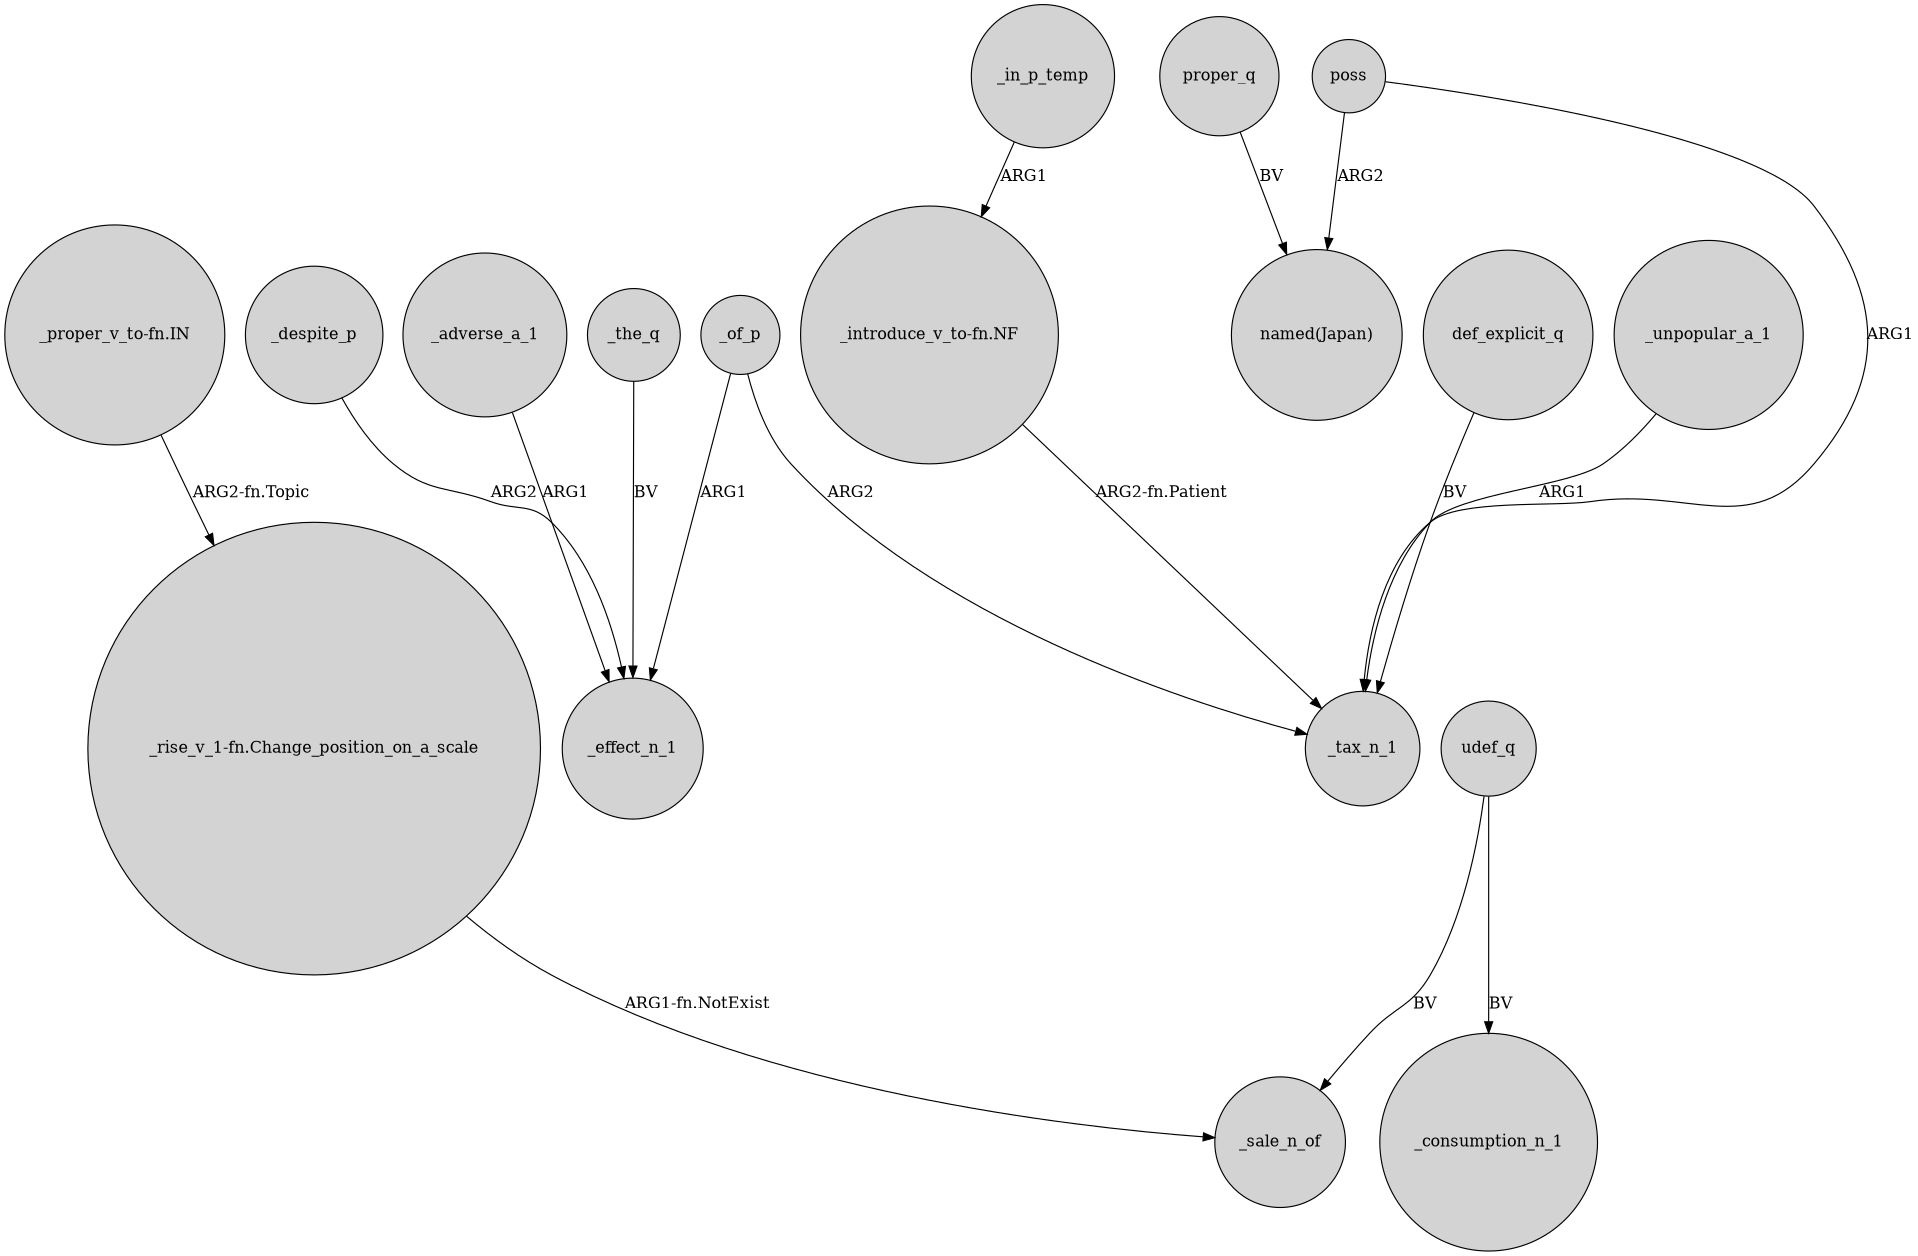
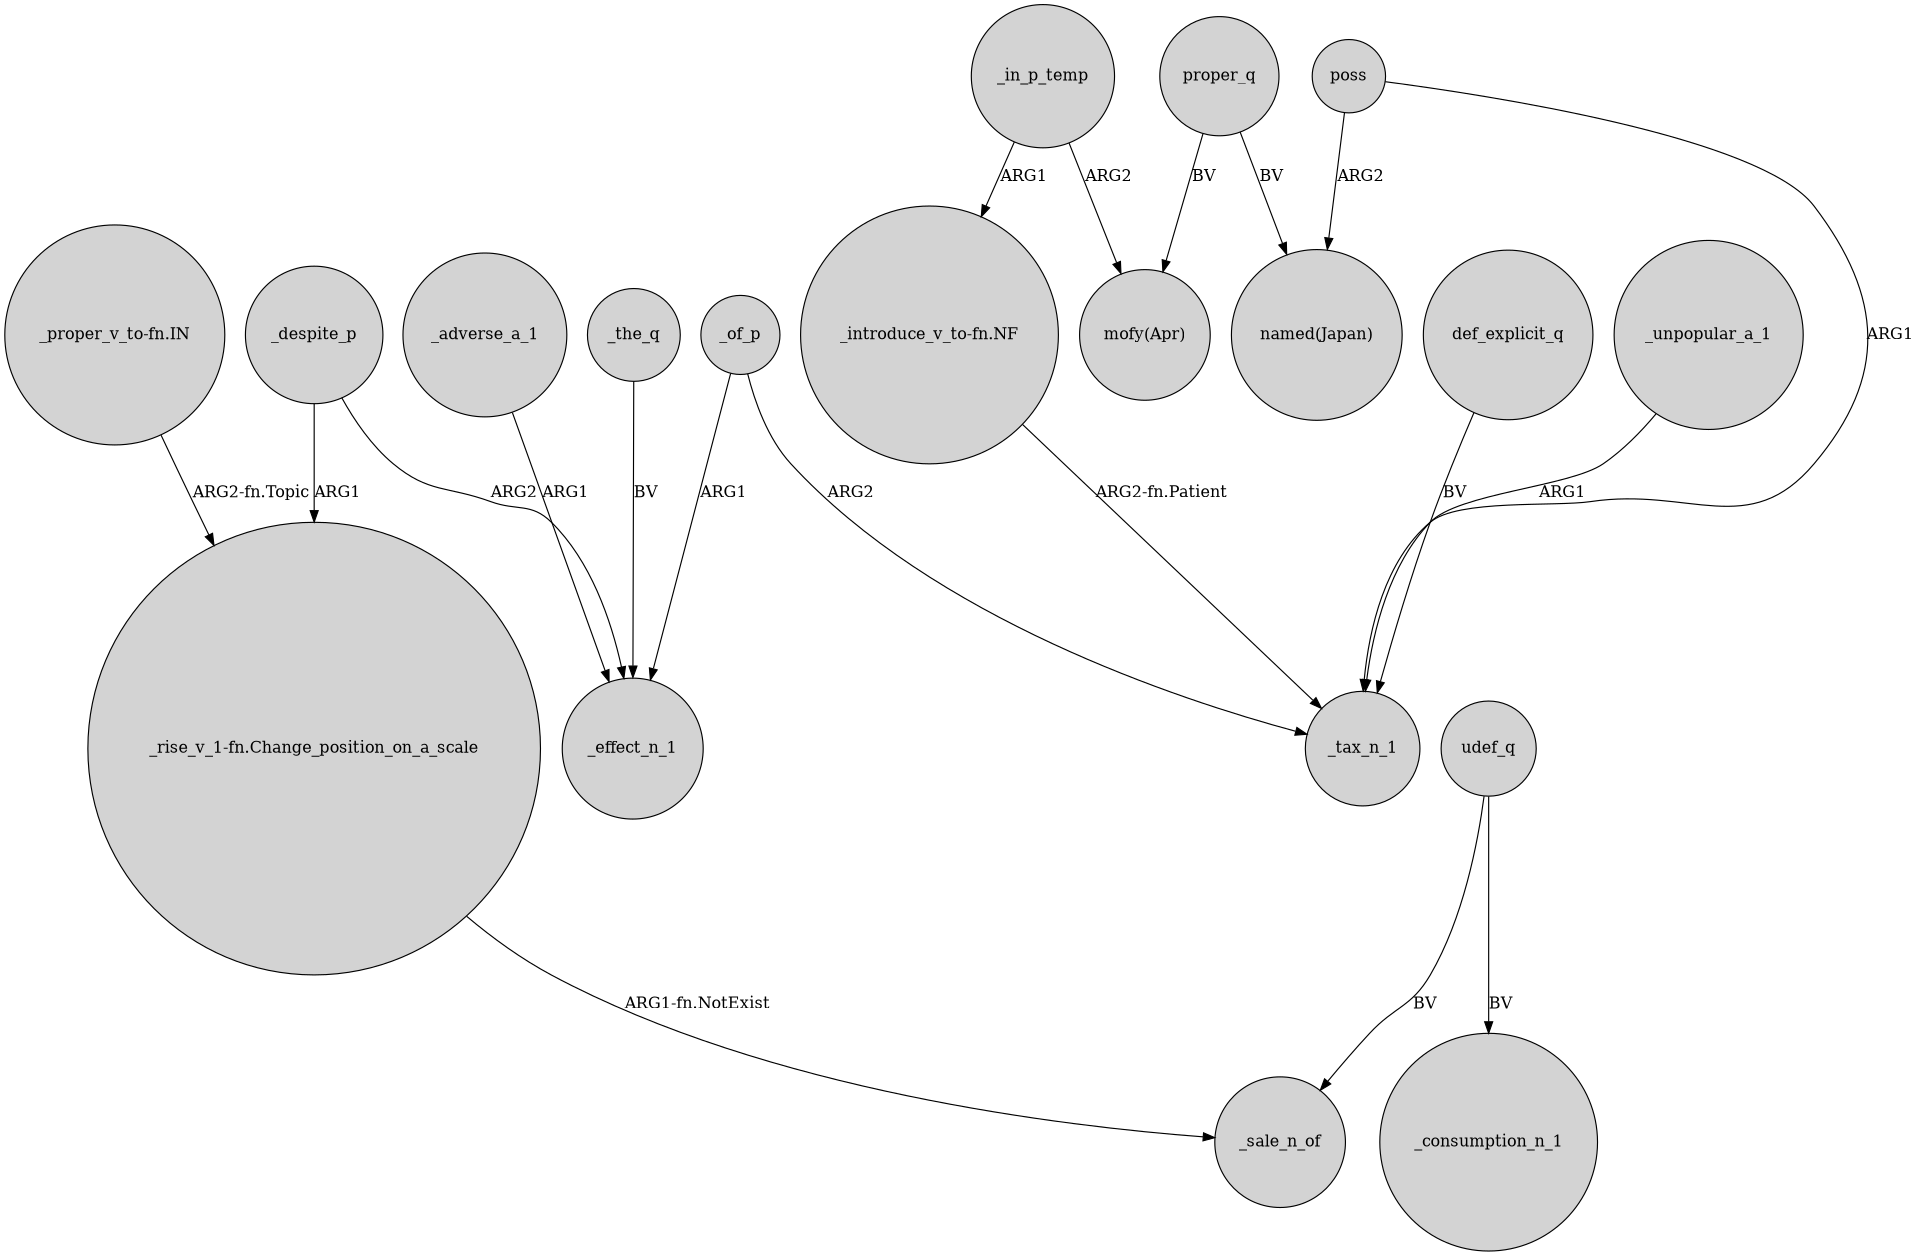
none -> (1145, 335)
none -> (314, 457)
